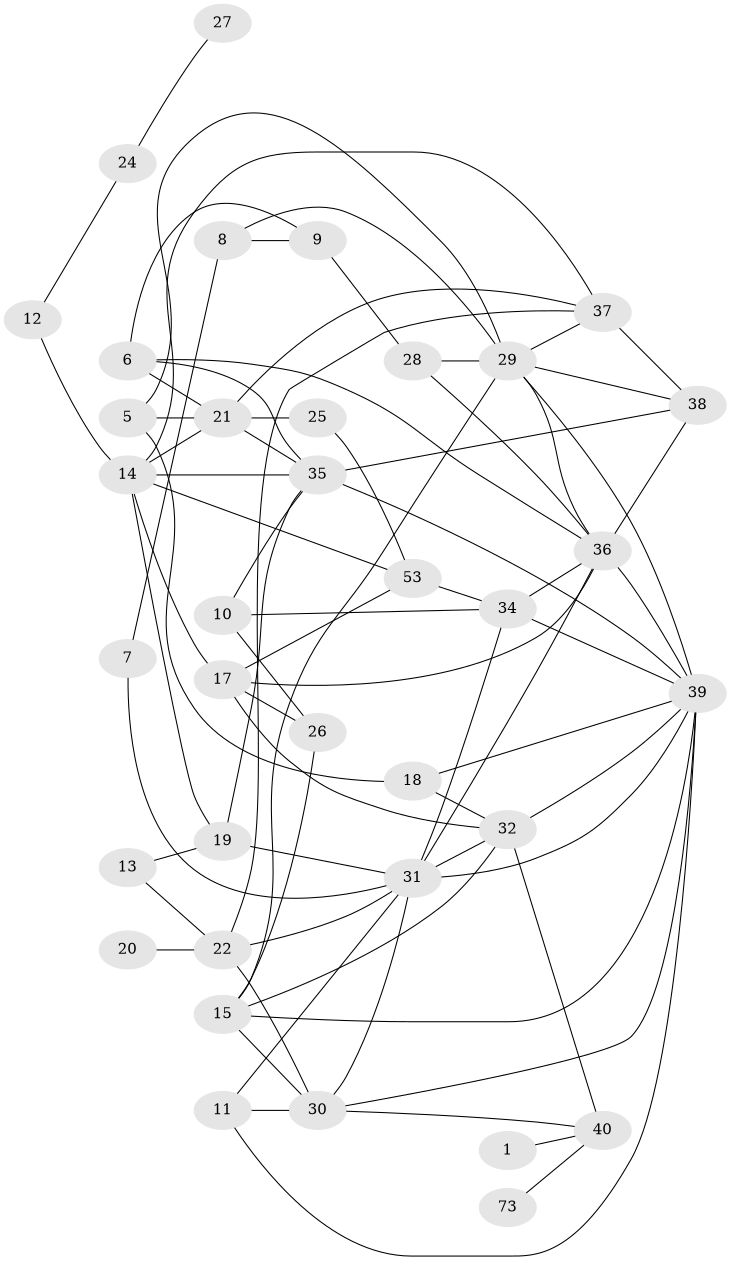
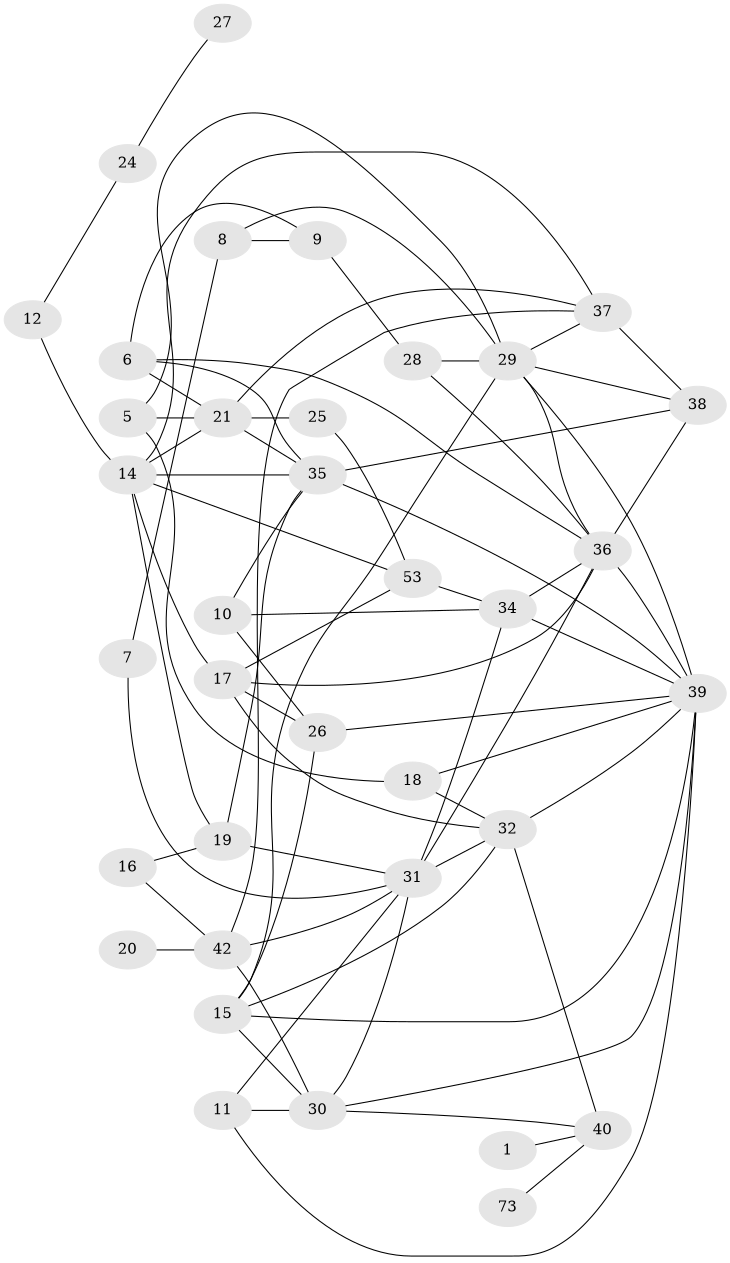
(590, 832) -> (500, 714)
(128, 868) -> (128, 868)
(223, 950) -> (223, 950)
